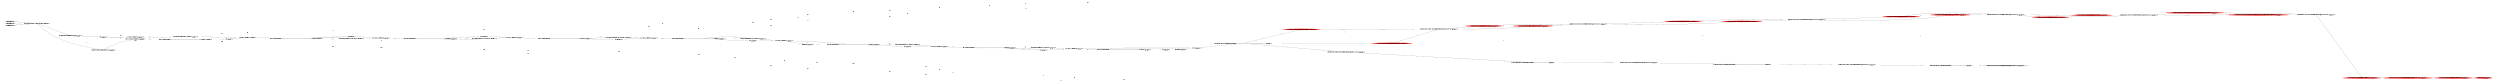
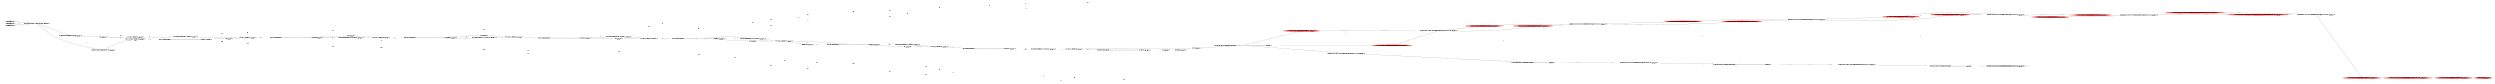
(1043, 50) -> none
